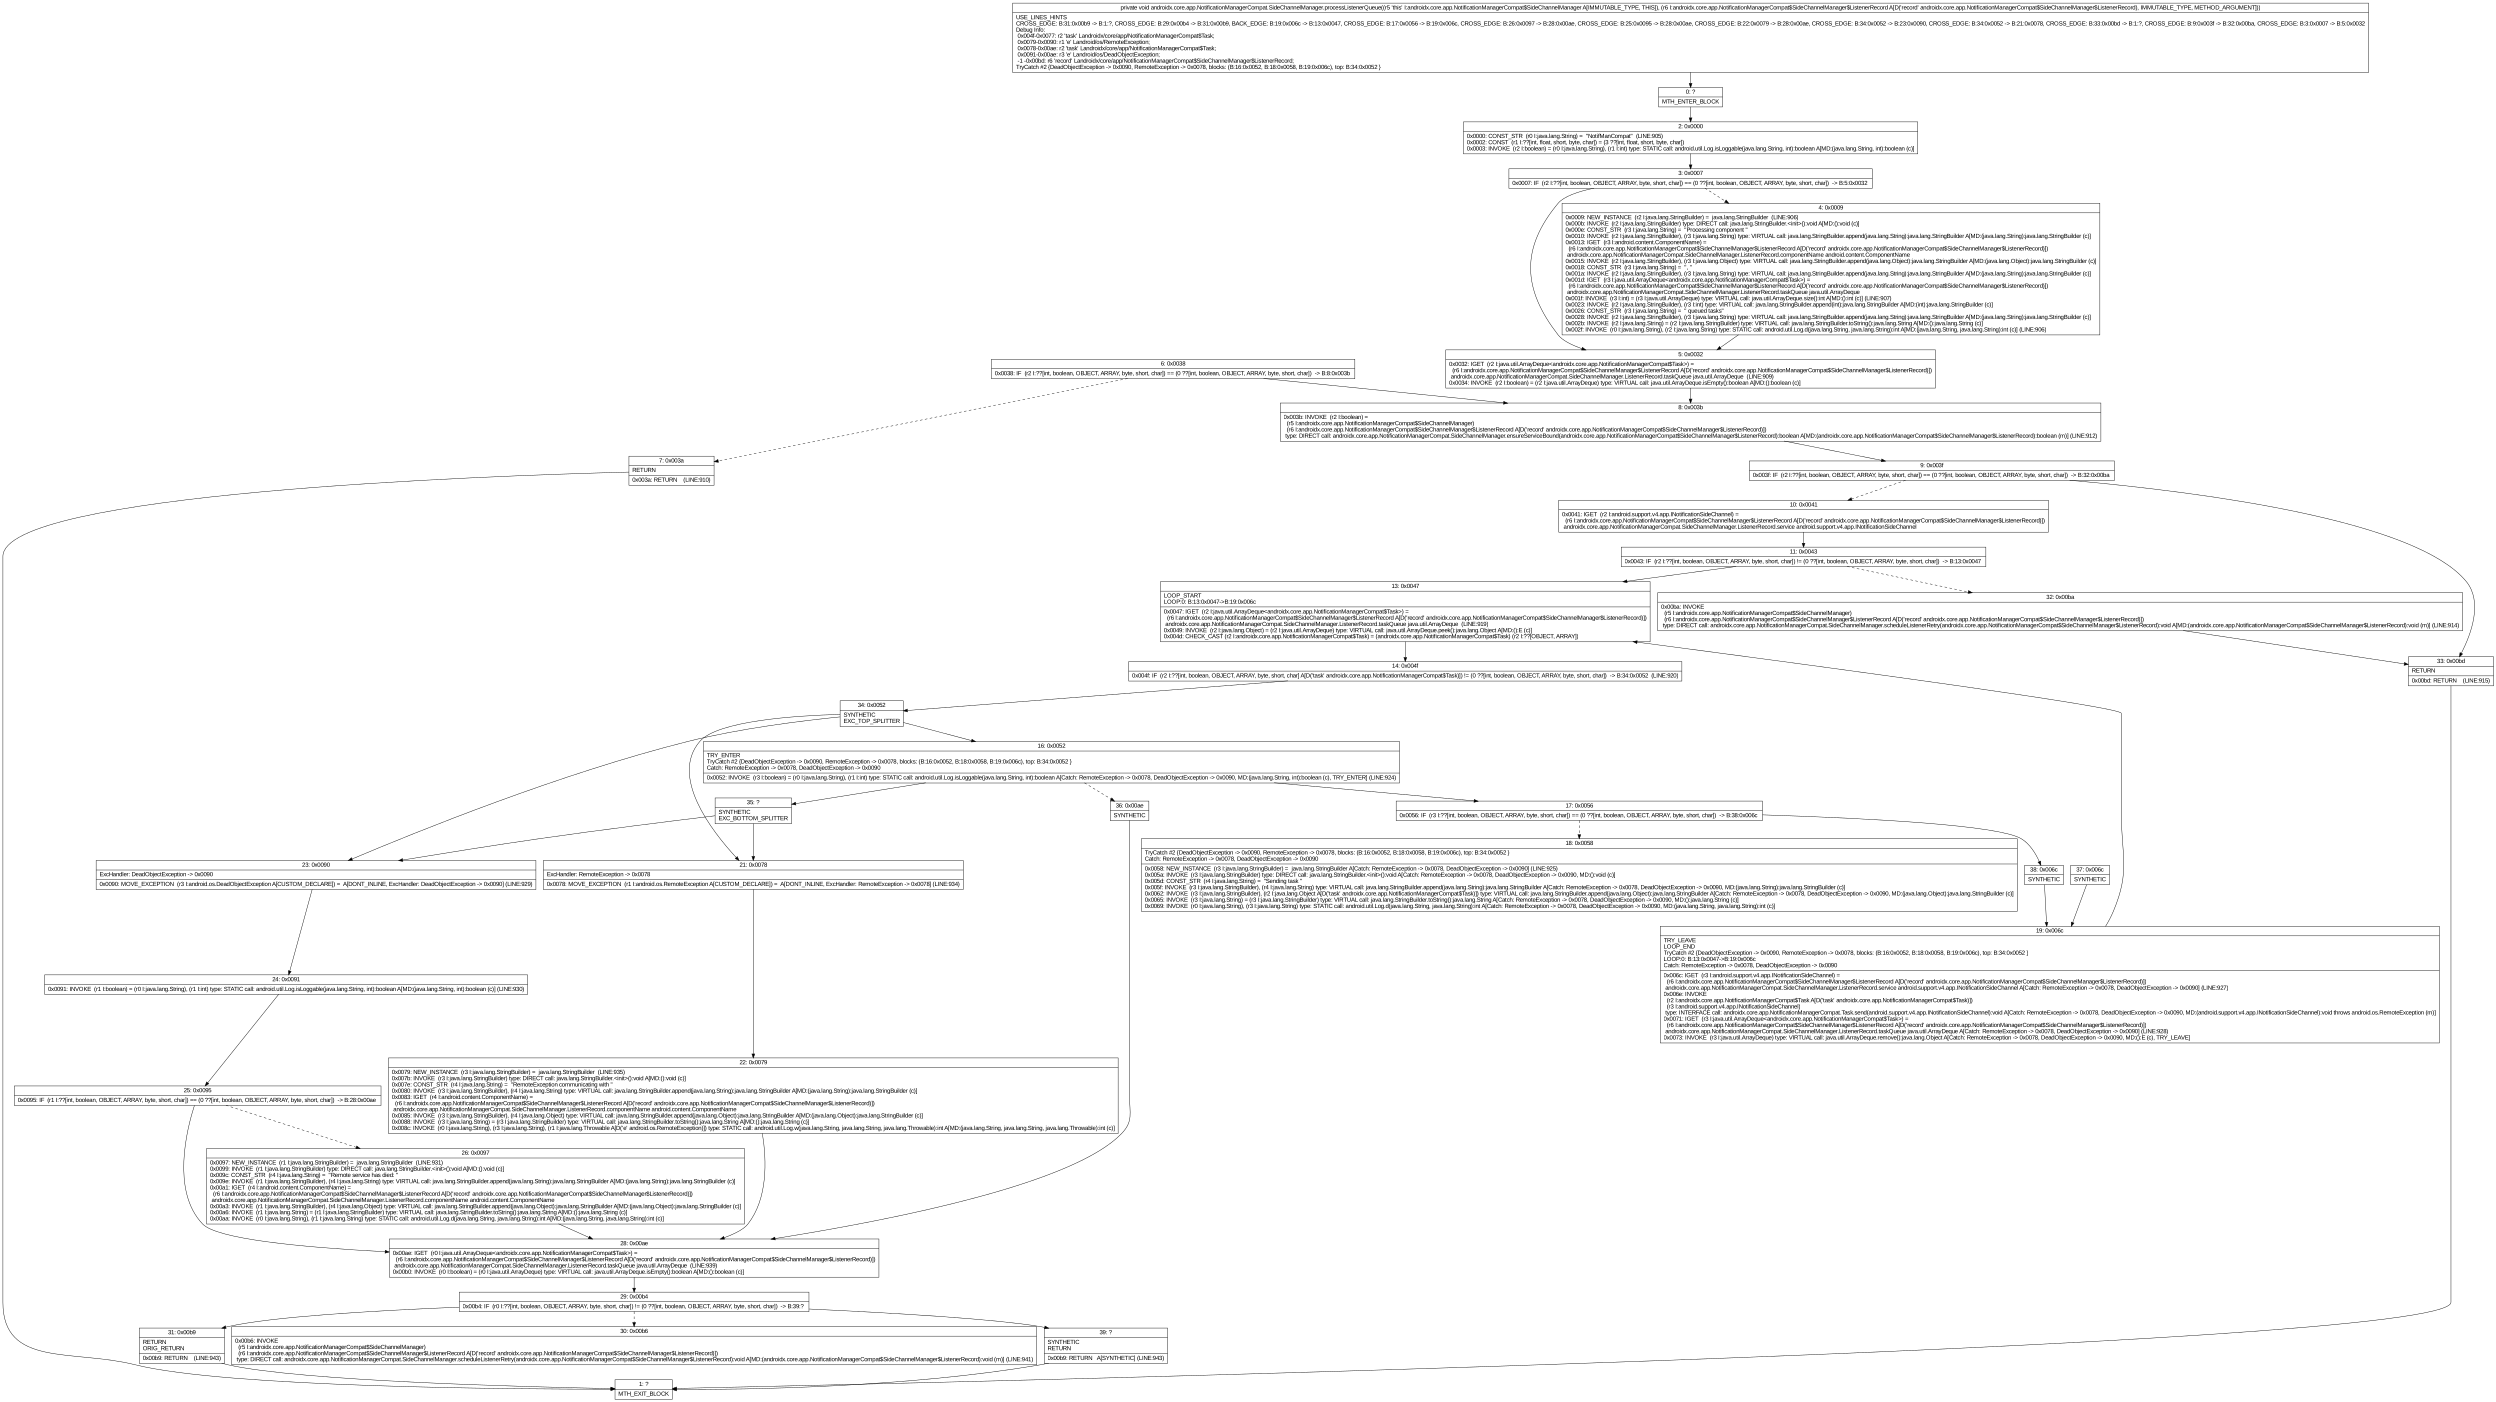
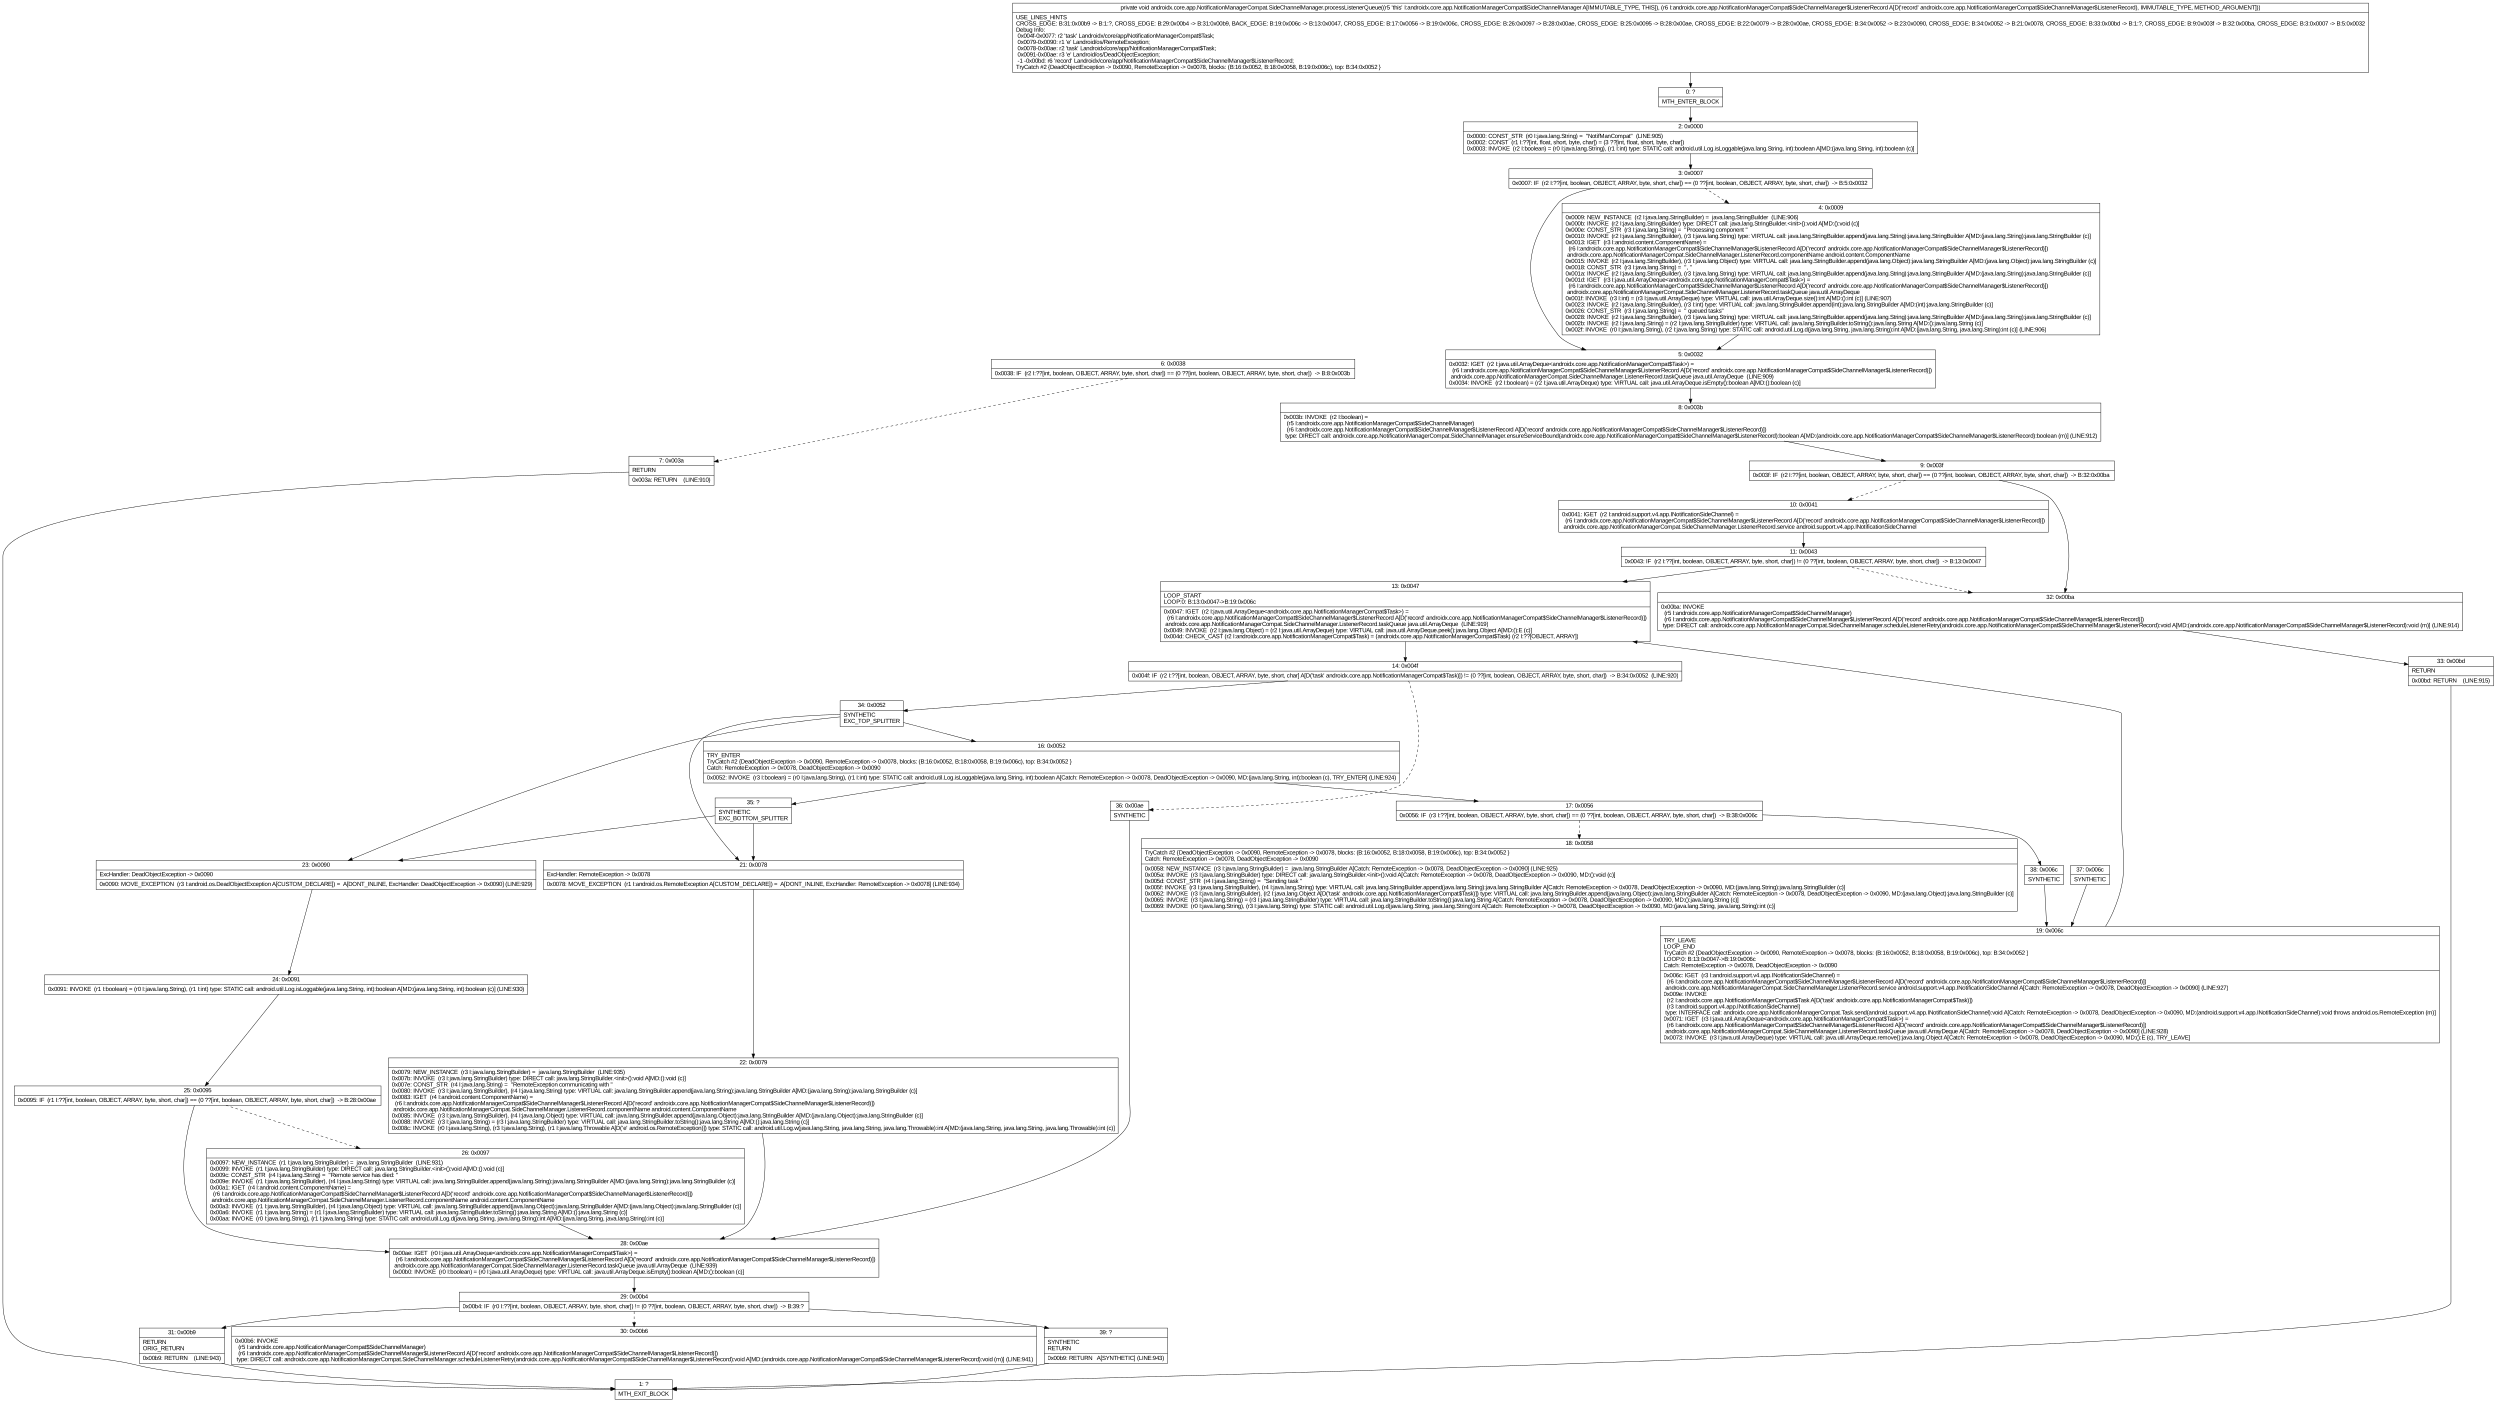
(1384, 391) -> none
(2312, 515) -> (2061, 515)
(1098, 791) -> (1332, 799)
(1687, 994) -> (1687, 994)
